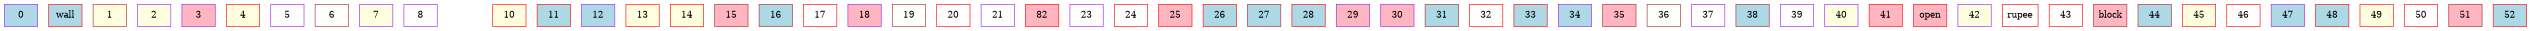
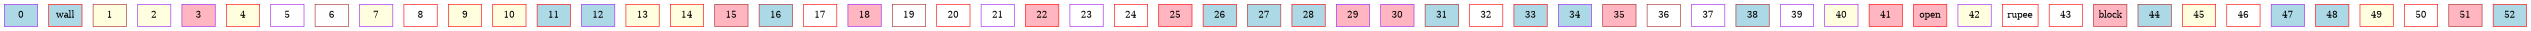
(421, 15) -> (421, 15)
none -> (465, 15)
(1042, 15) -> (1042, 15)
